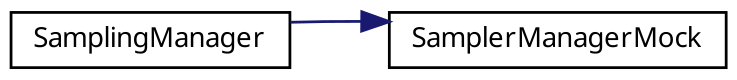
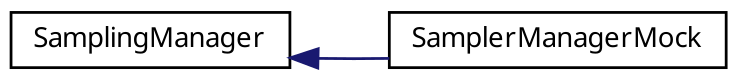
(326, 22) -> (354, 59)
